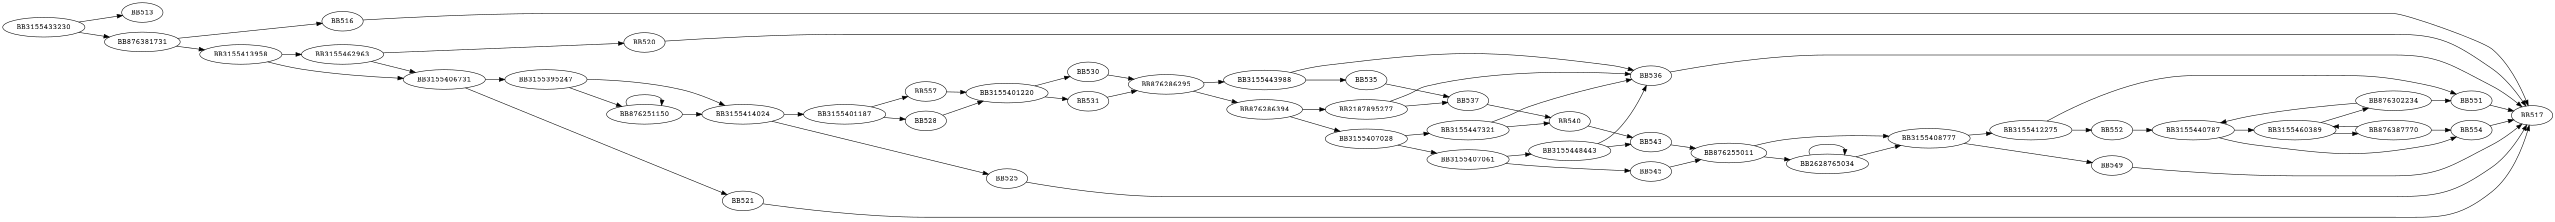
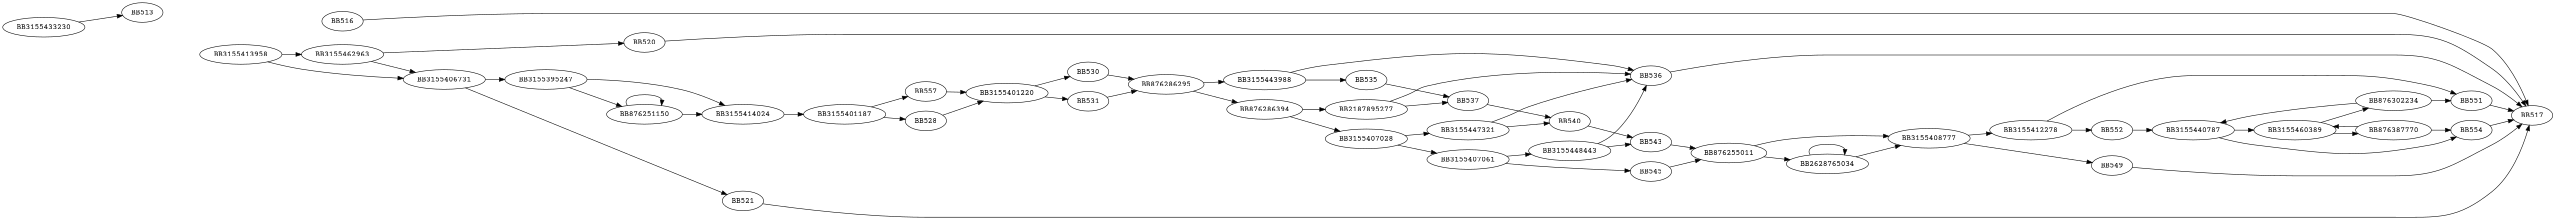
(142, 42) -> none
(2031, 130) -> (2031, 130)
(1007, 179) -> none
